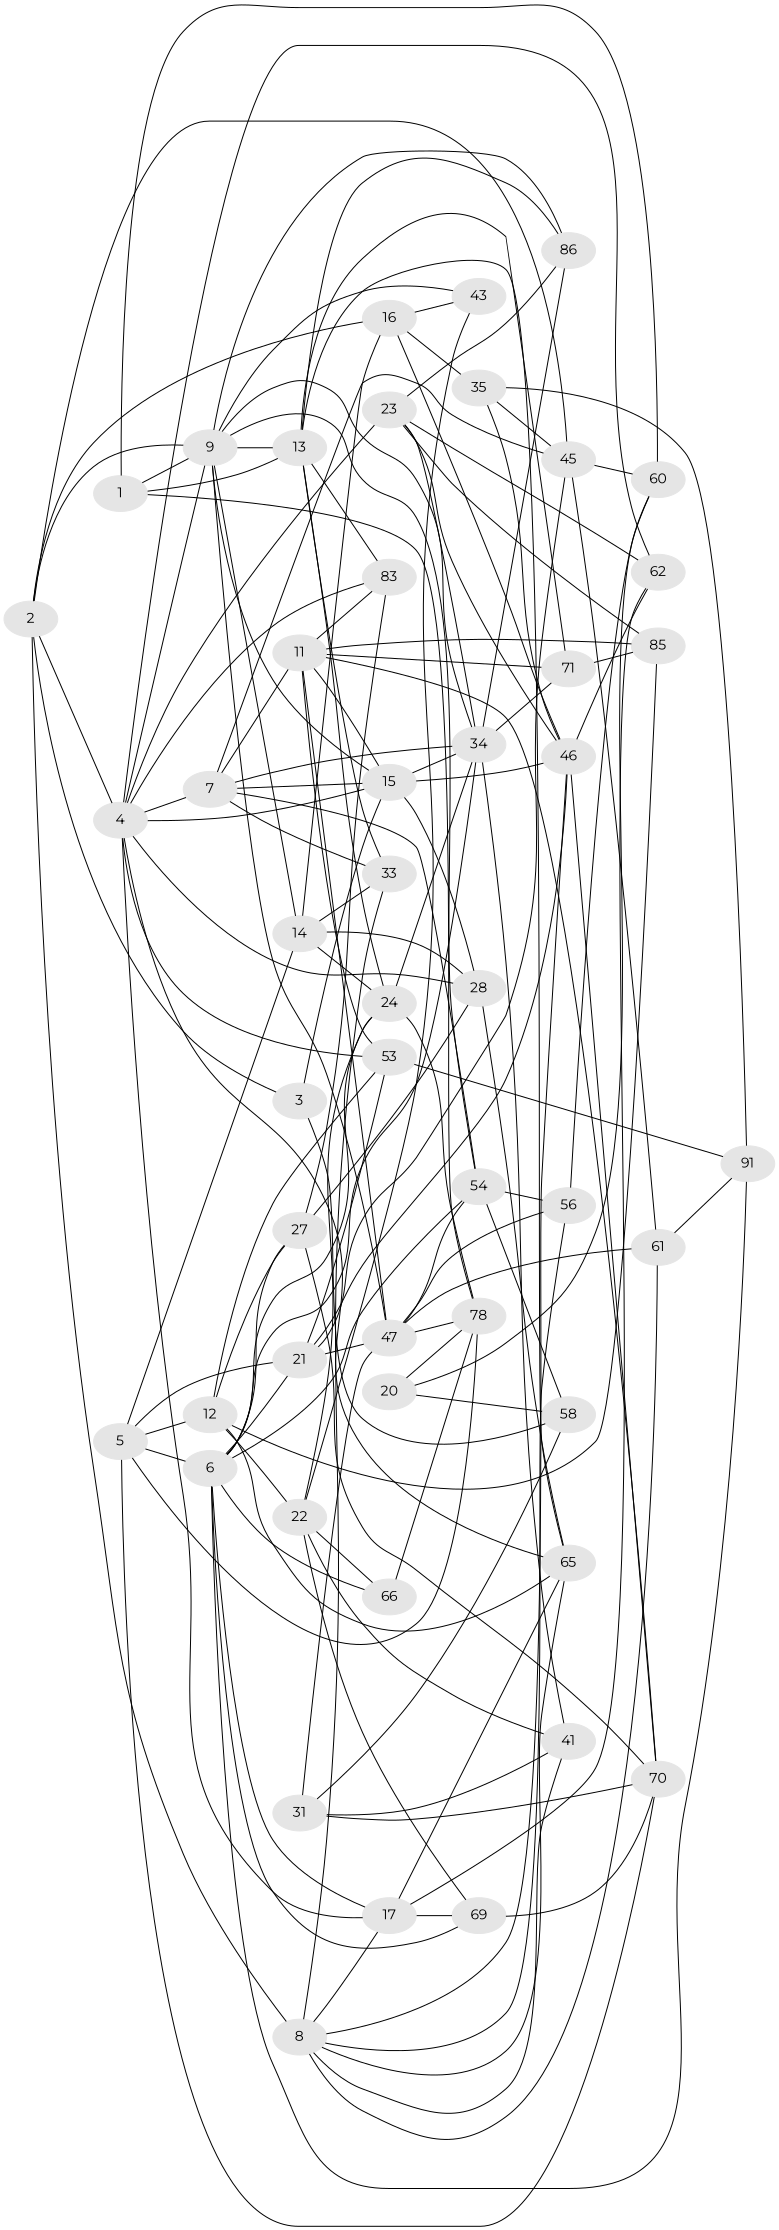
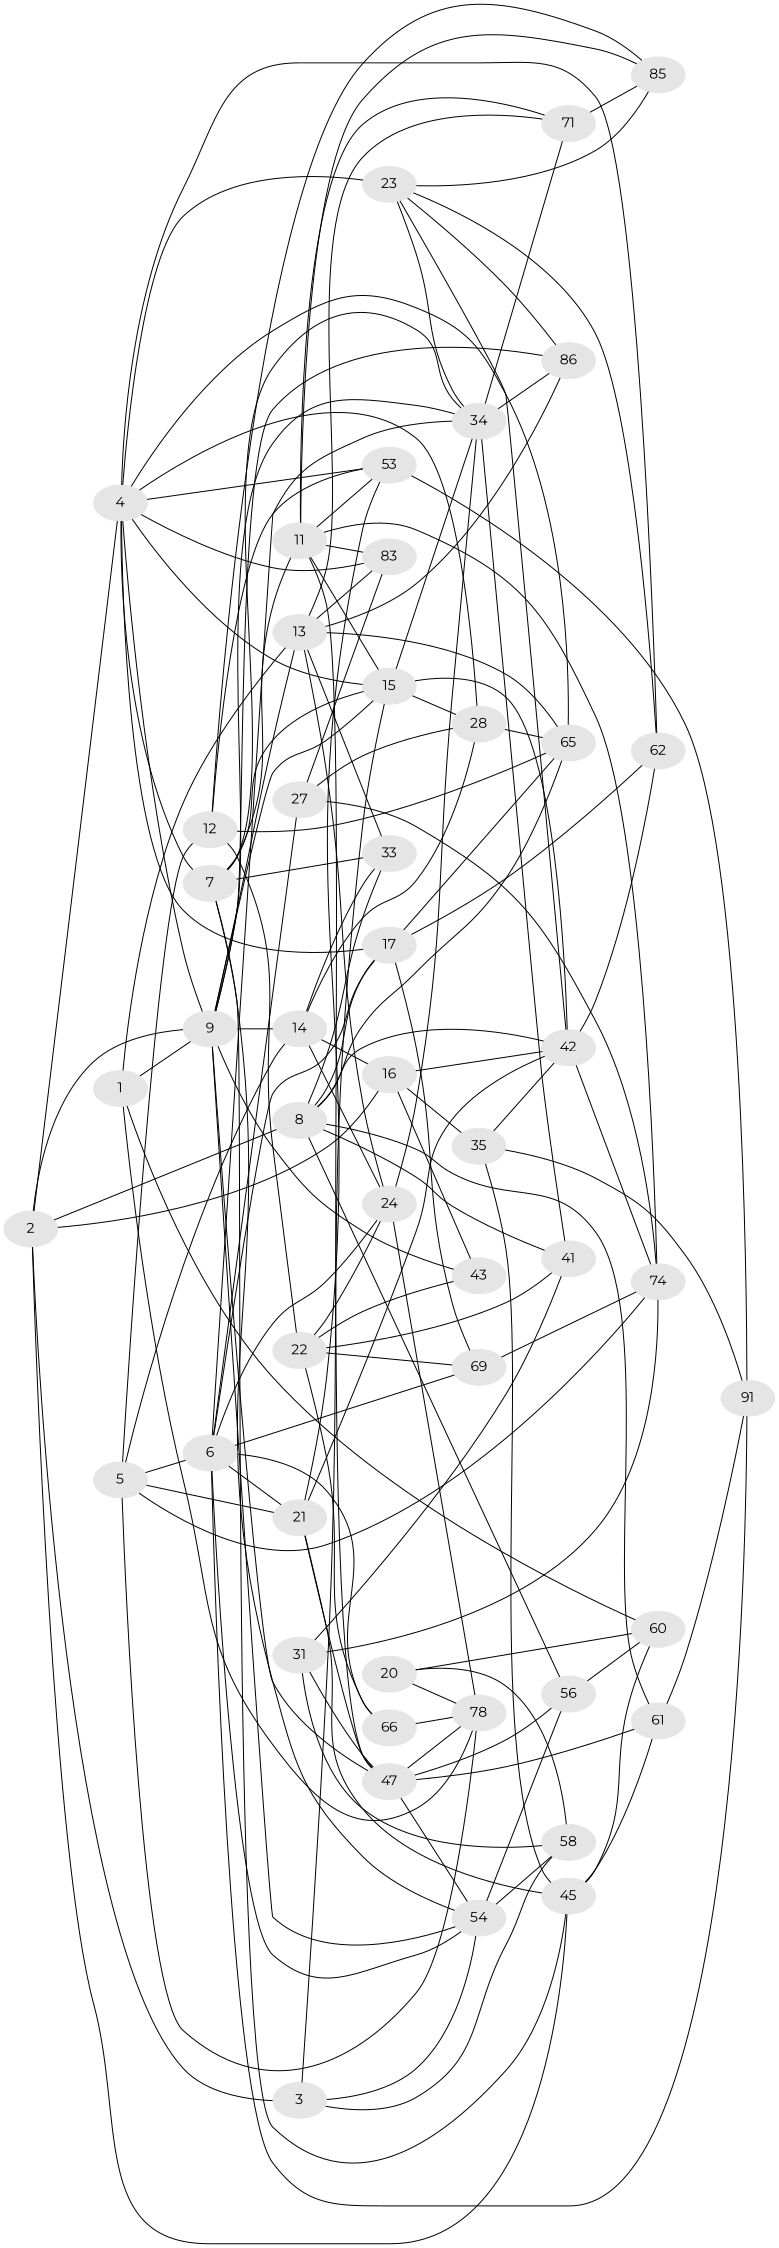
(569, 756) -> (569, 1048)
(245, 1319) -> none
(658, 1779) -> (658, 1282)
none -> (433, 2049)
